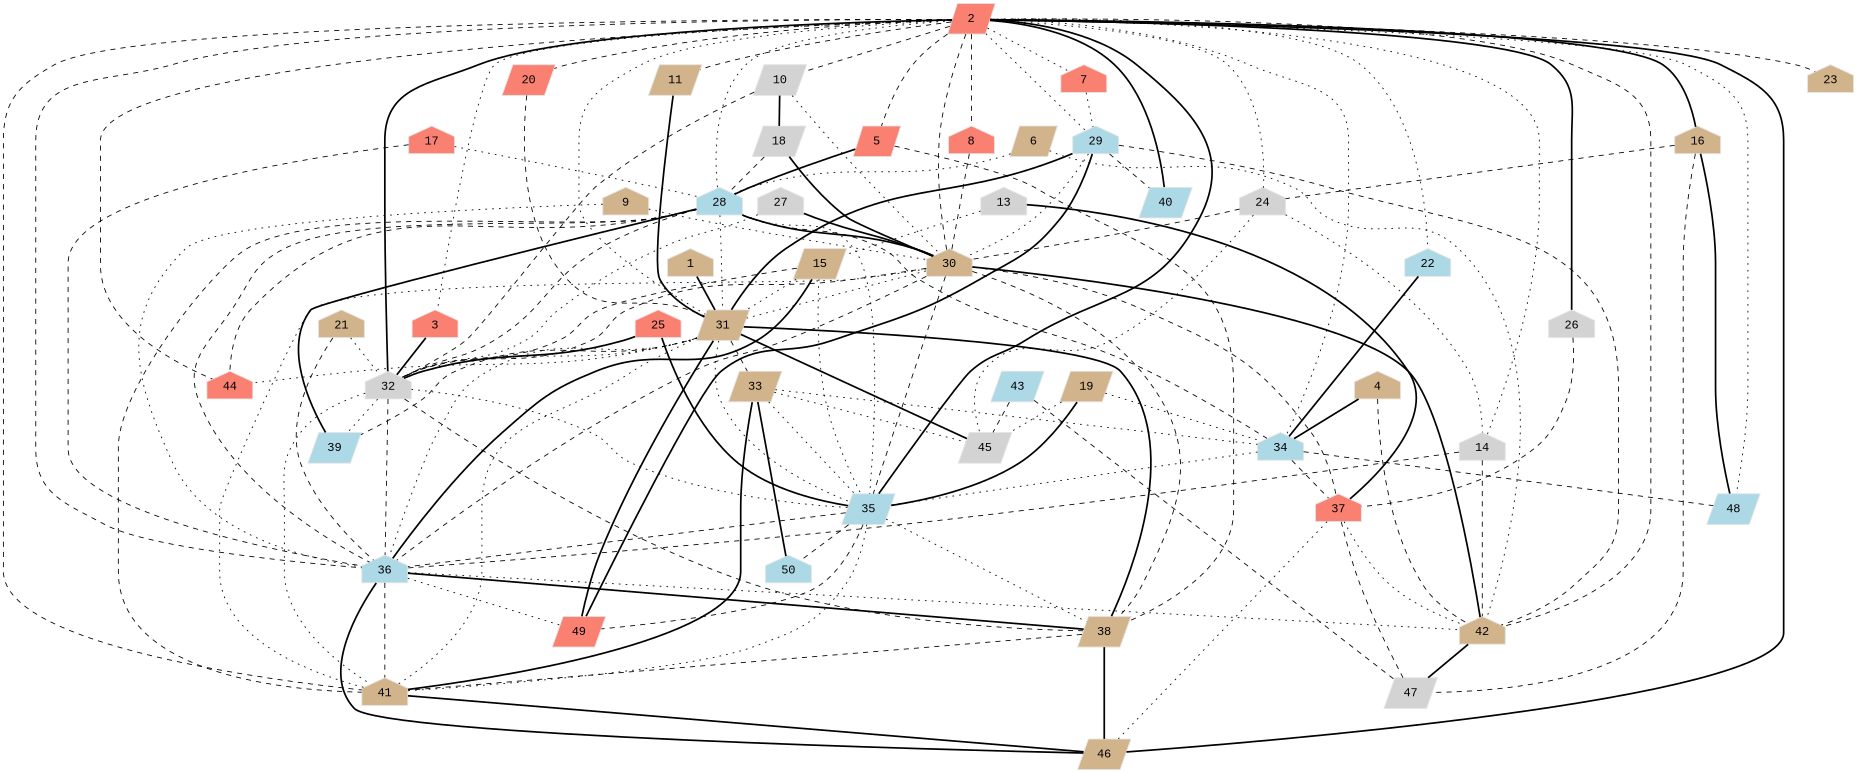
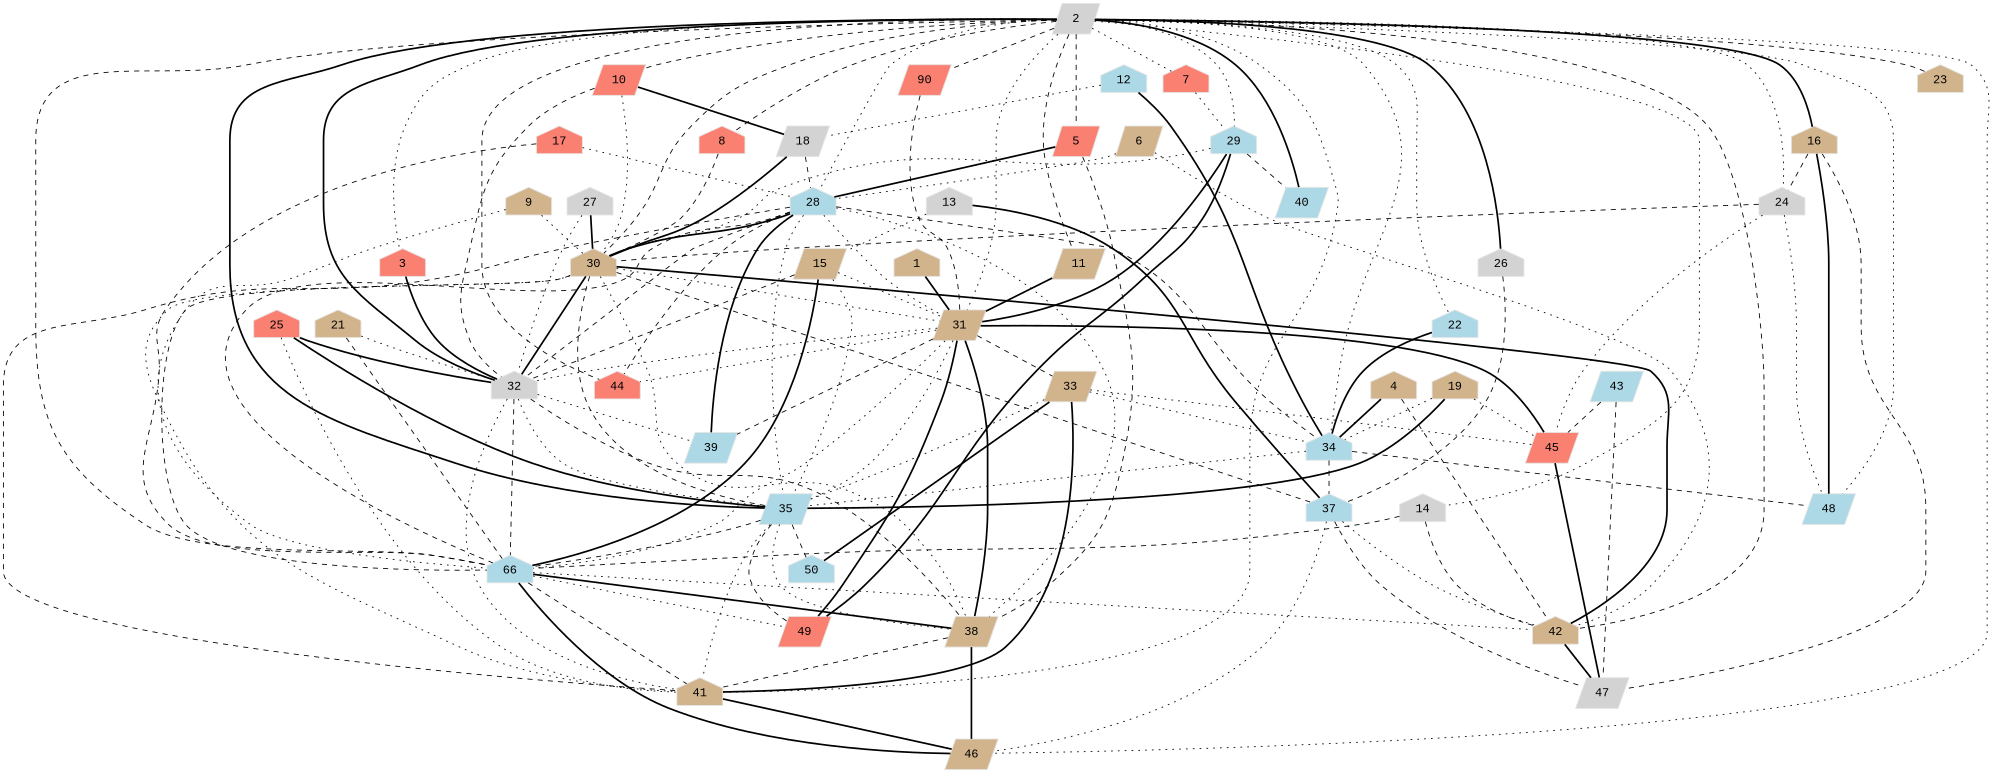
(971, 19) -> (1076, 19)
(46, 70) -> (1250, 522)
(529, 80) -> (925, 80)
(780, 80) -> (619, 80)
none -> (1124, 80)
(1553, 258) -> none
(1411, 302) -> (1796, 356)
(1784, 305) -> (1987, 414)
(630, 309) -> (554, 325)
none -> (1095, 357)
(1086, 387) -> (1455, 387)
(1161, 400) -> (746, 487)
(985, 448) -> (1552, 448)
(490, 468) -> (427, 580)
(1338, 509) -> (1329, 509)
(385, 570) -> (510, 570)
none -> (1577, 570)
